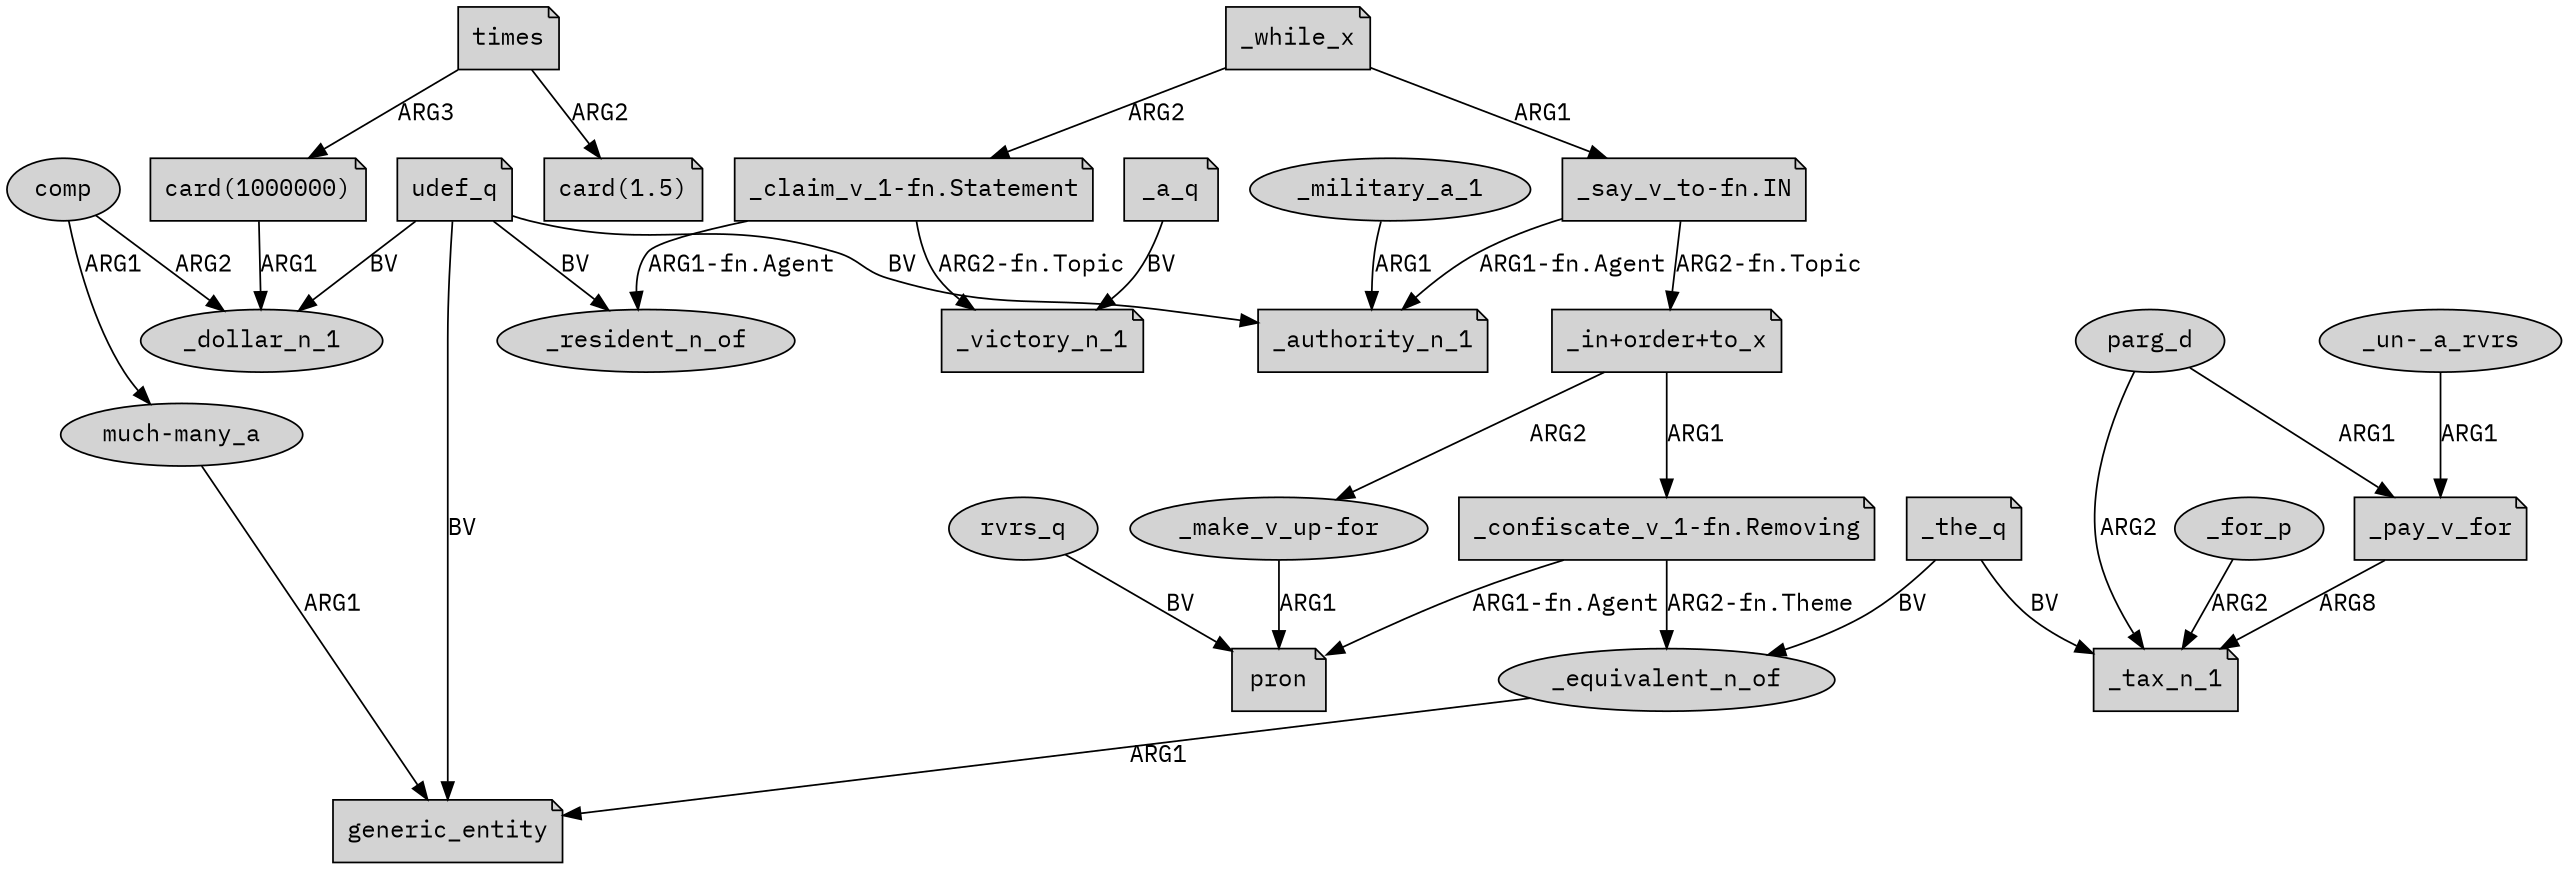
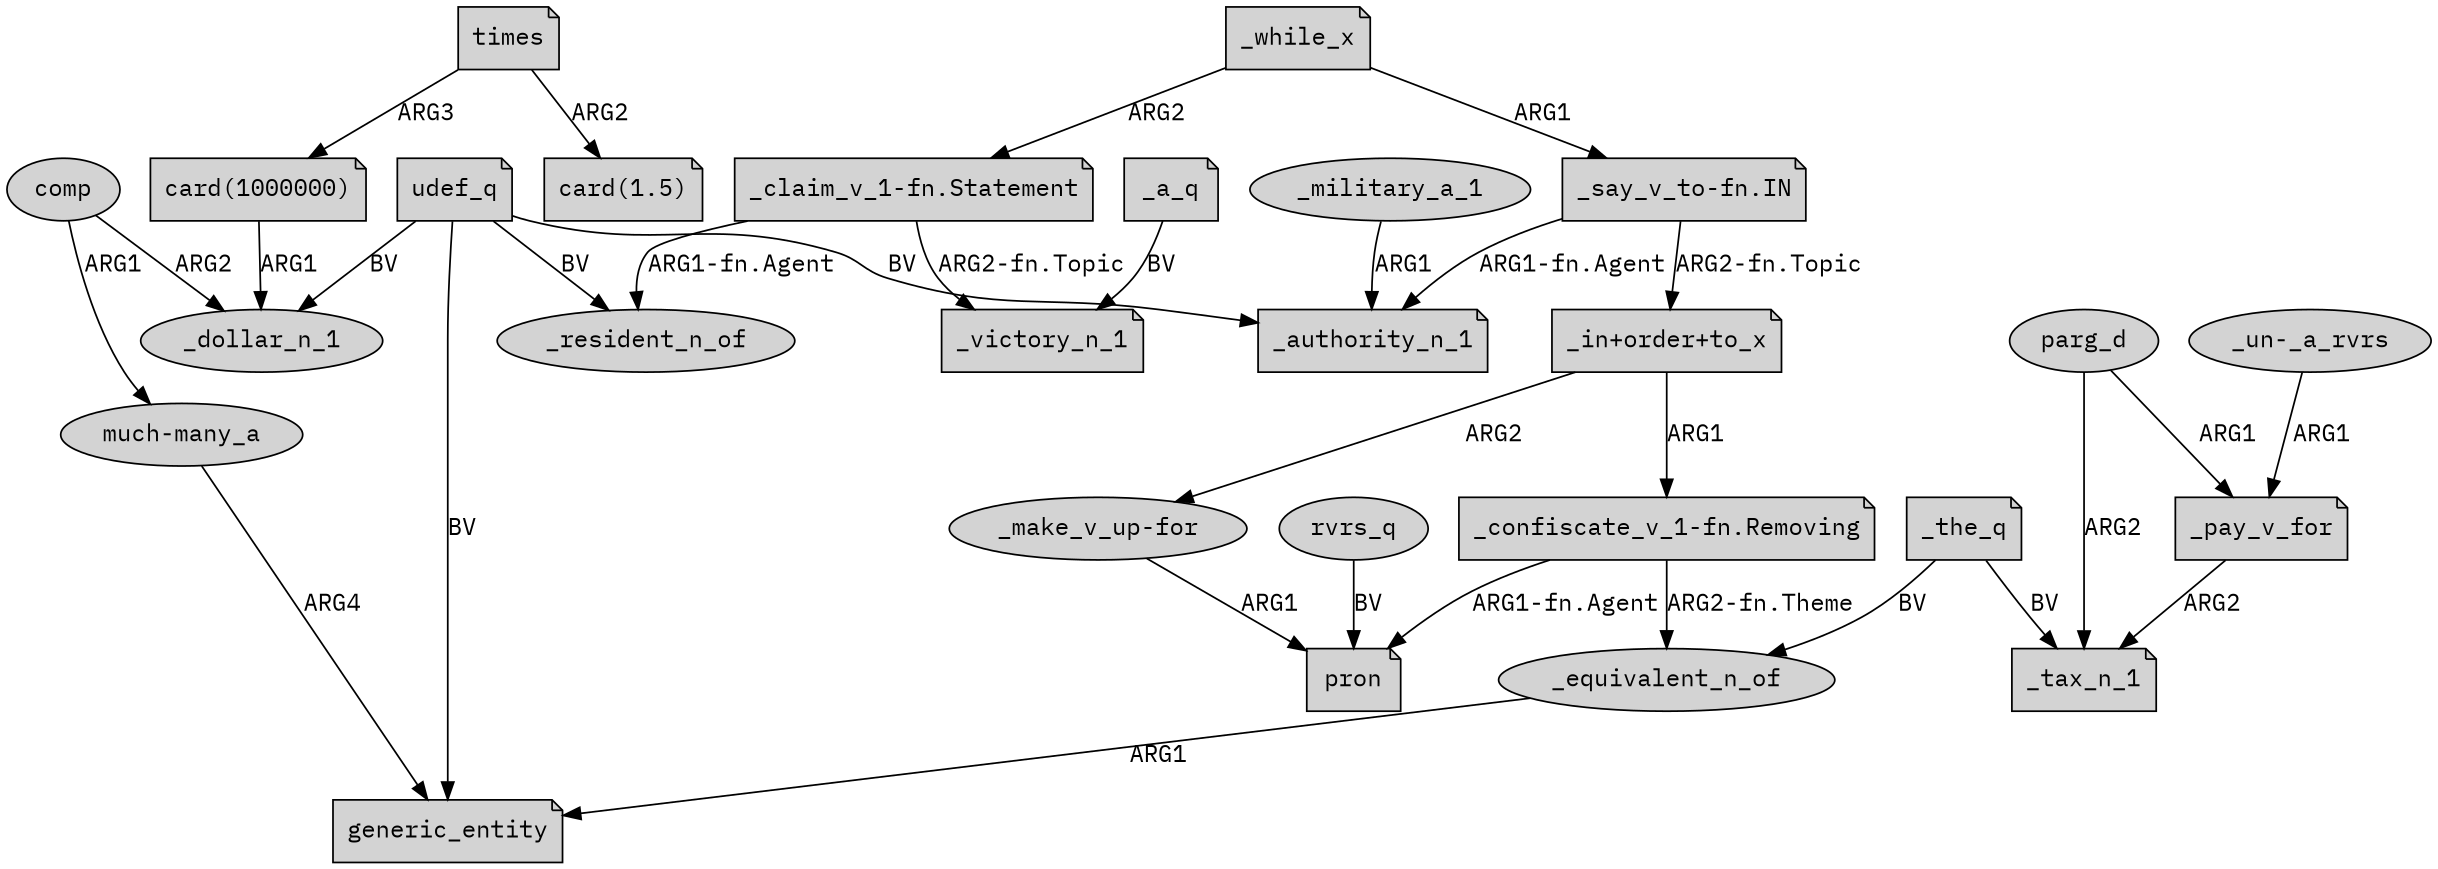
(2249, 529) -> none
(333, 604) -> (333, 604)
(2348, 604) -> (2213, 604)
